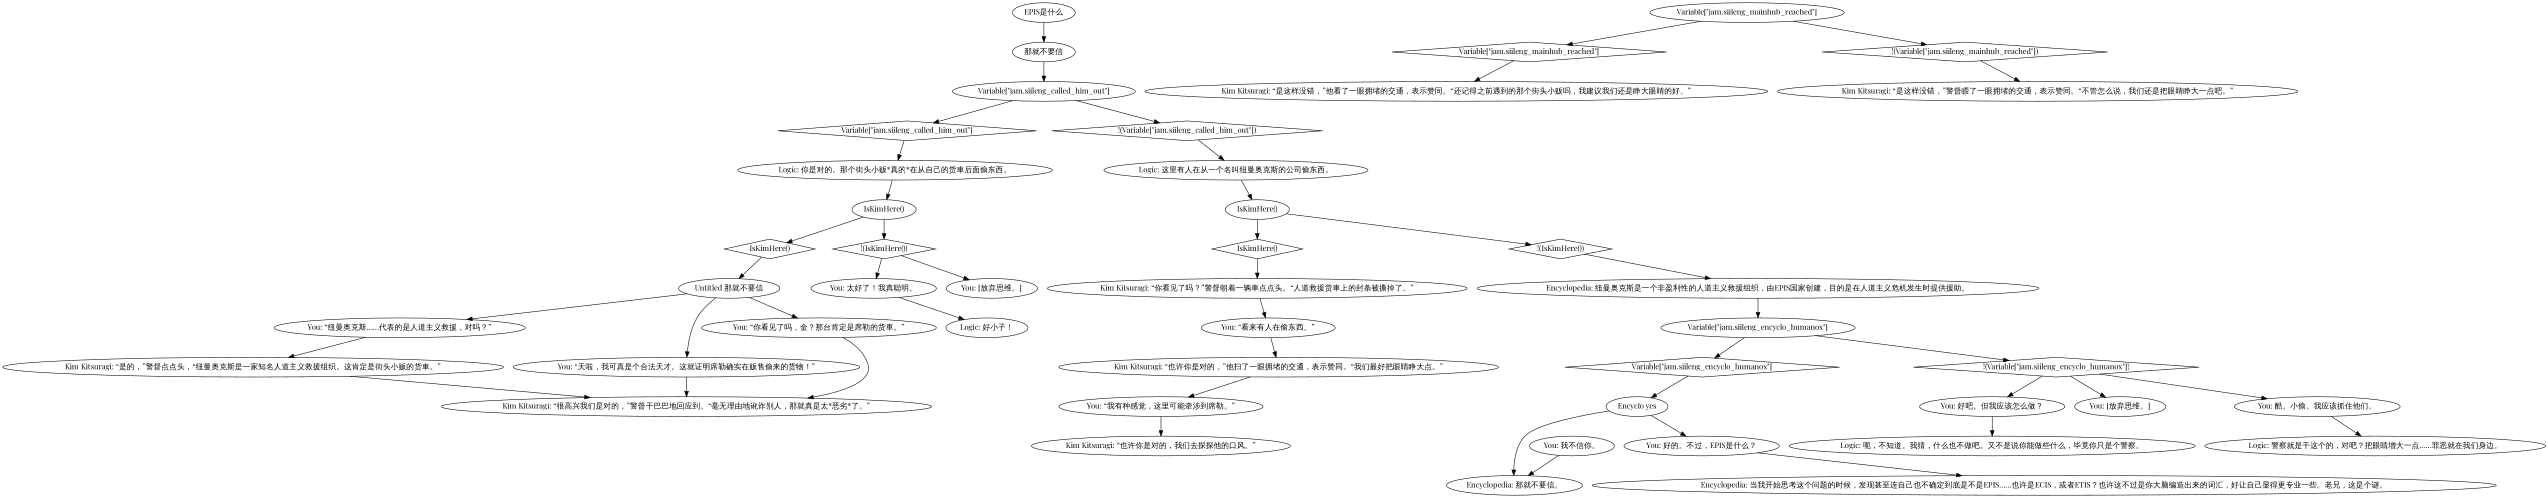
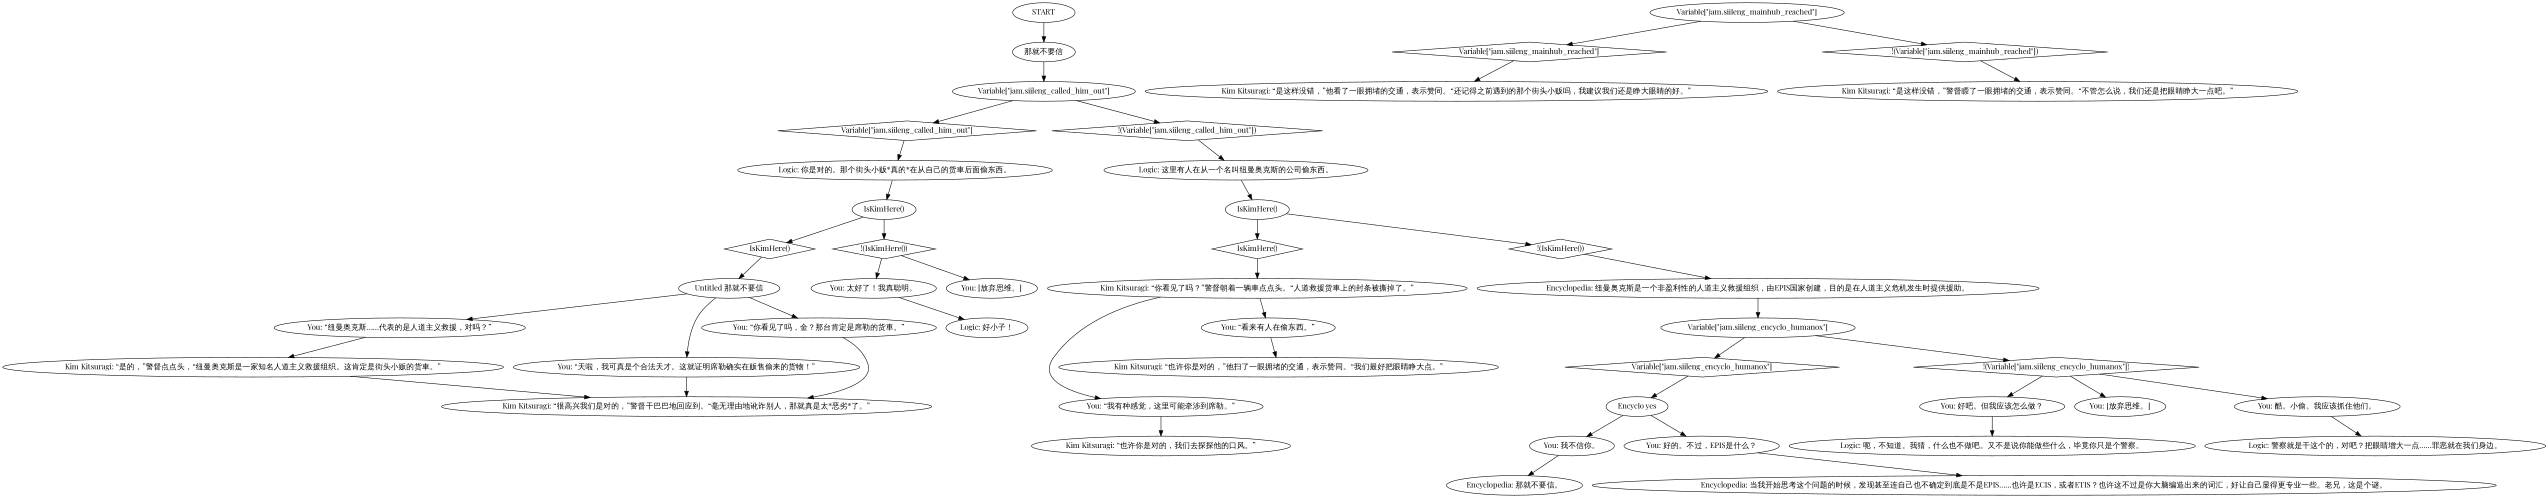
(1044, 13) -> (1044, 13)
(1222, 386) -> (1073, 337)
(1548, 424) -> (1607, 425)
